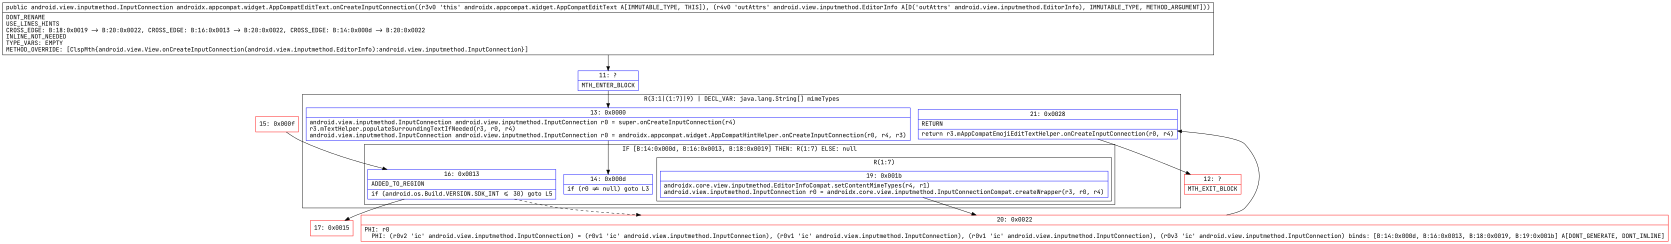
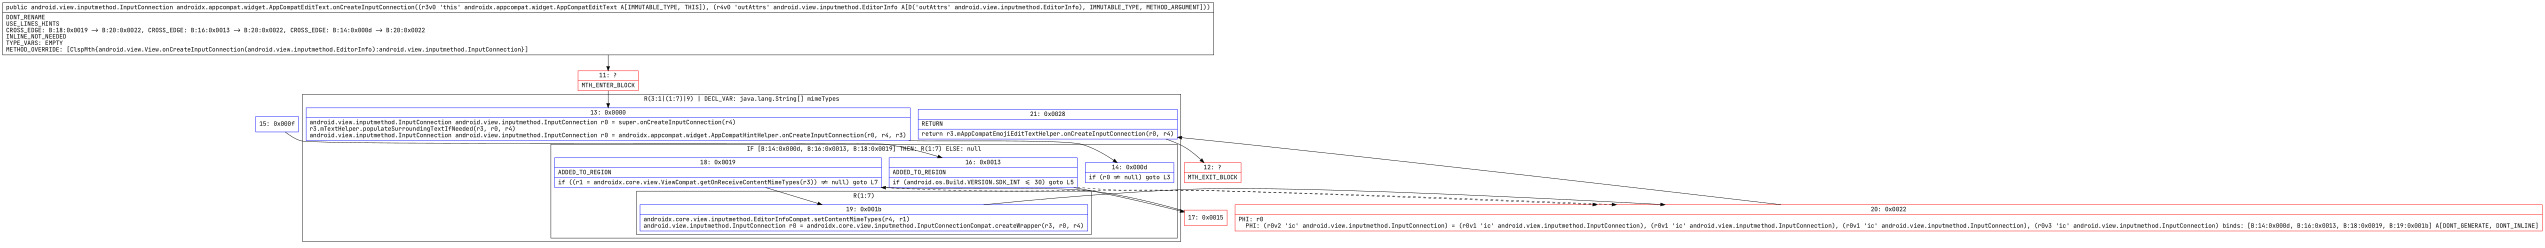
(608, 81) -> (608, 81)
(277, 124) -> (277, 124)
none -> (718, 173)
